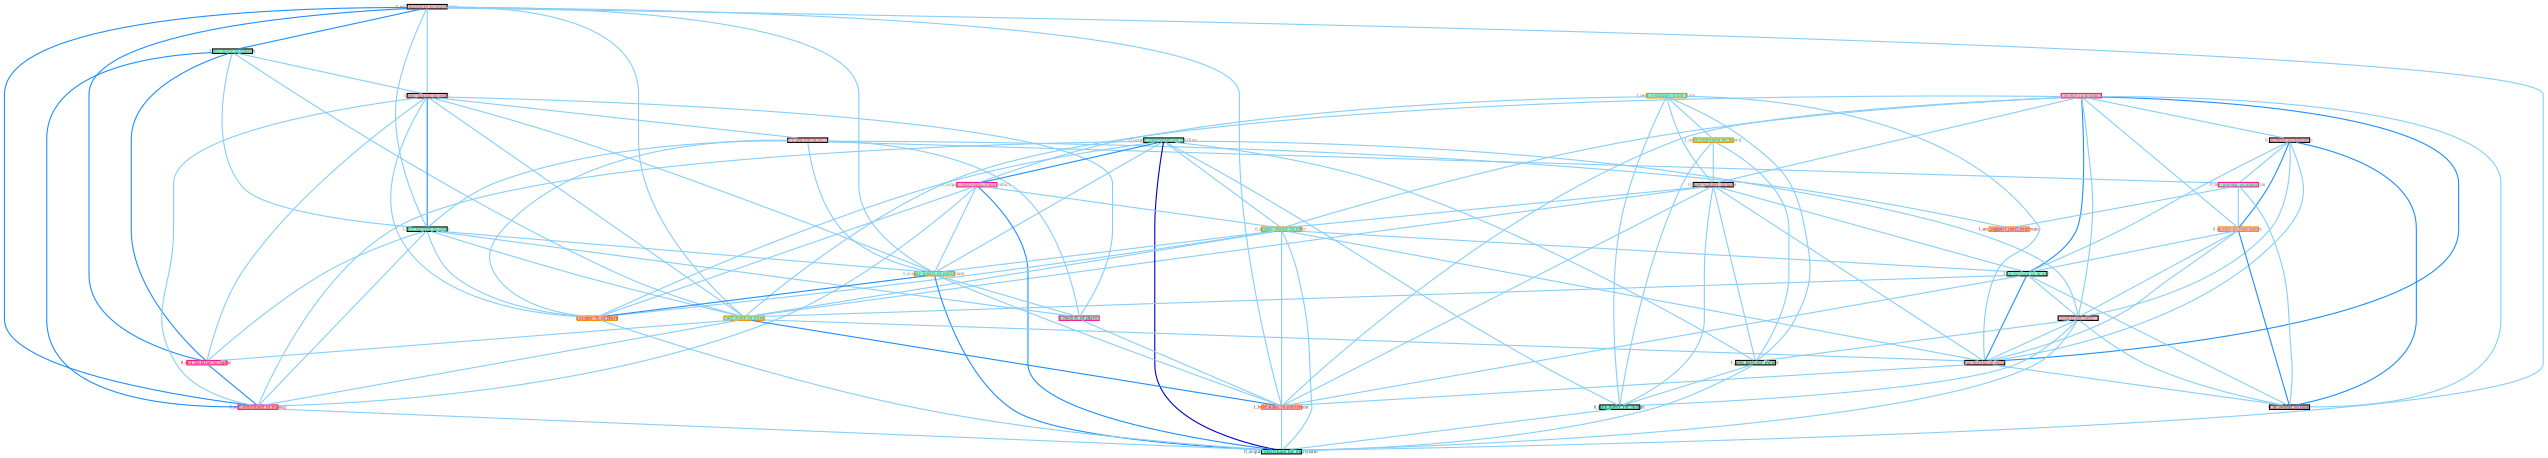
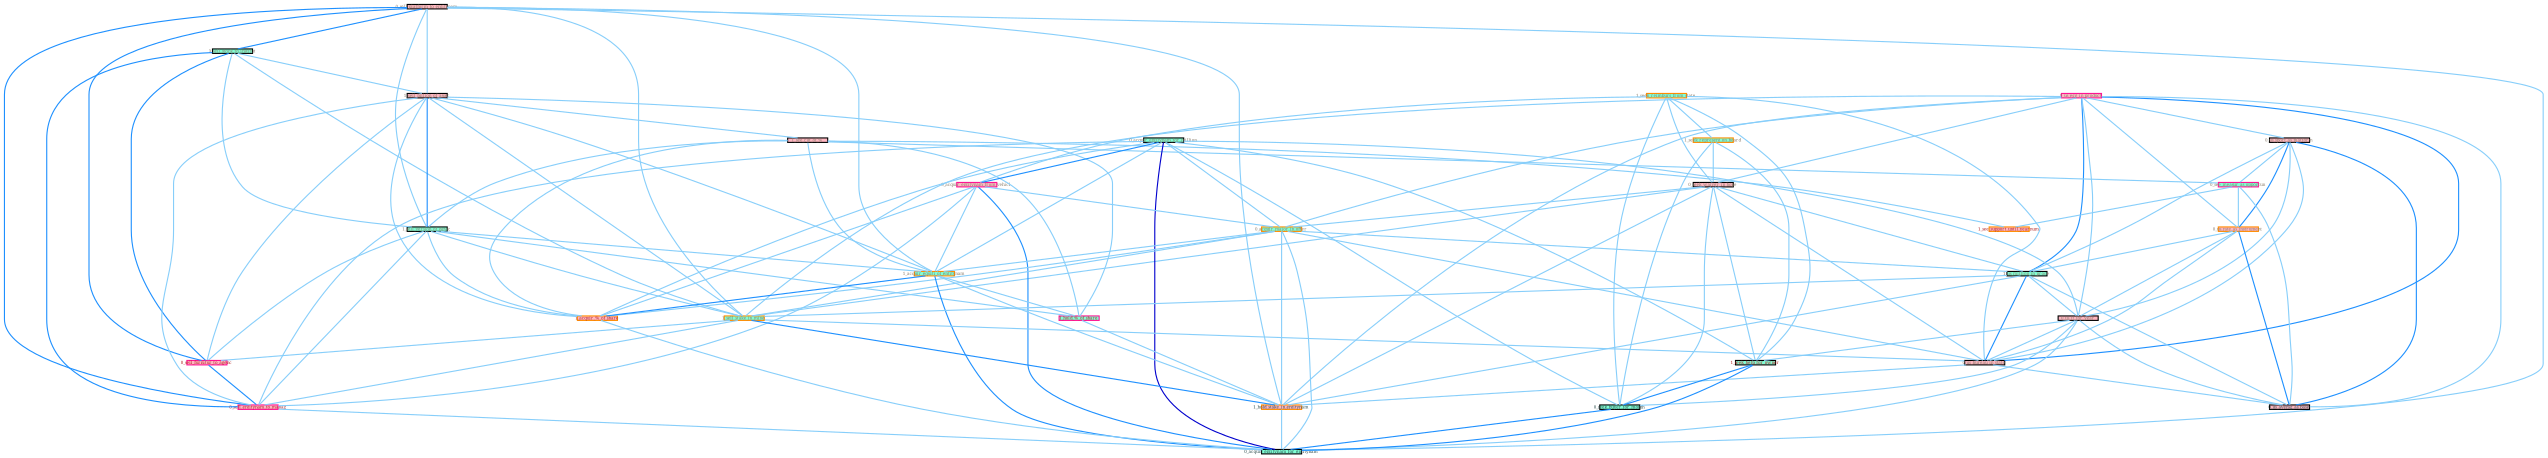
(1672, 390) -> (1672, 390)
(1282, 407) -> (1282, 407)
(1451, 429) -> (1451, 429)
(1533, 432) -> (1533, 432)
